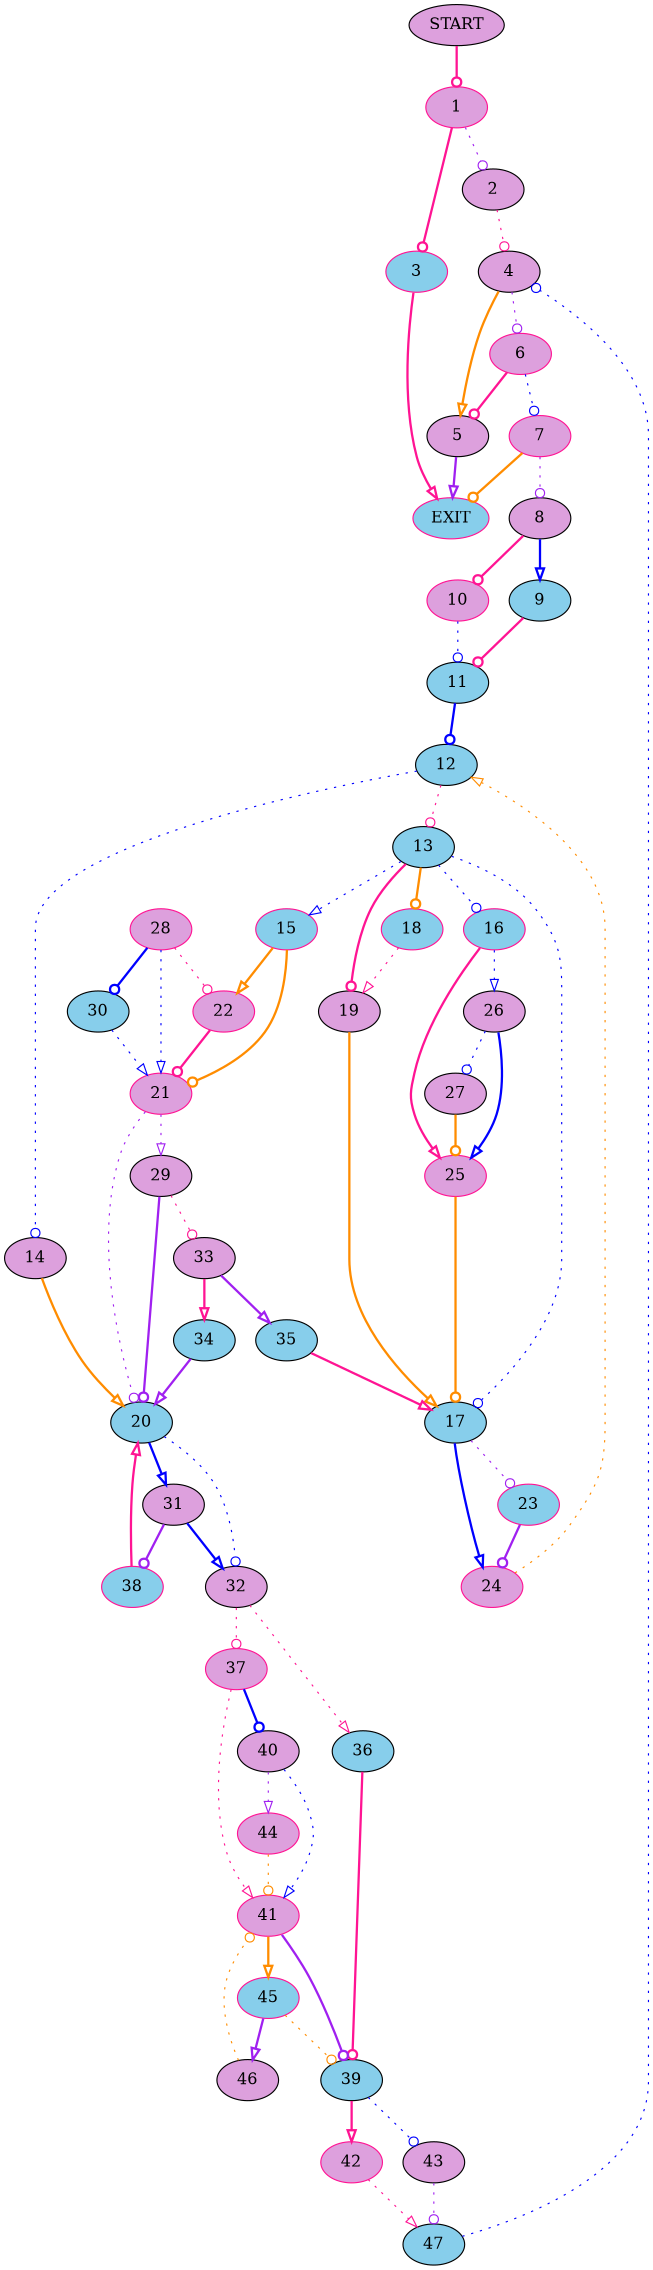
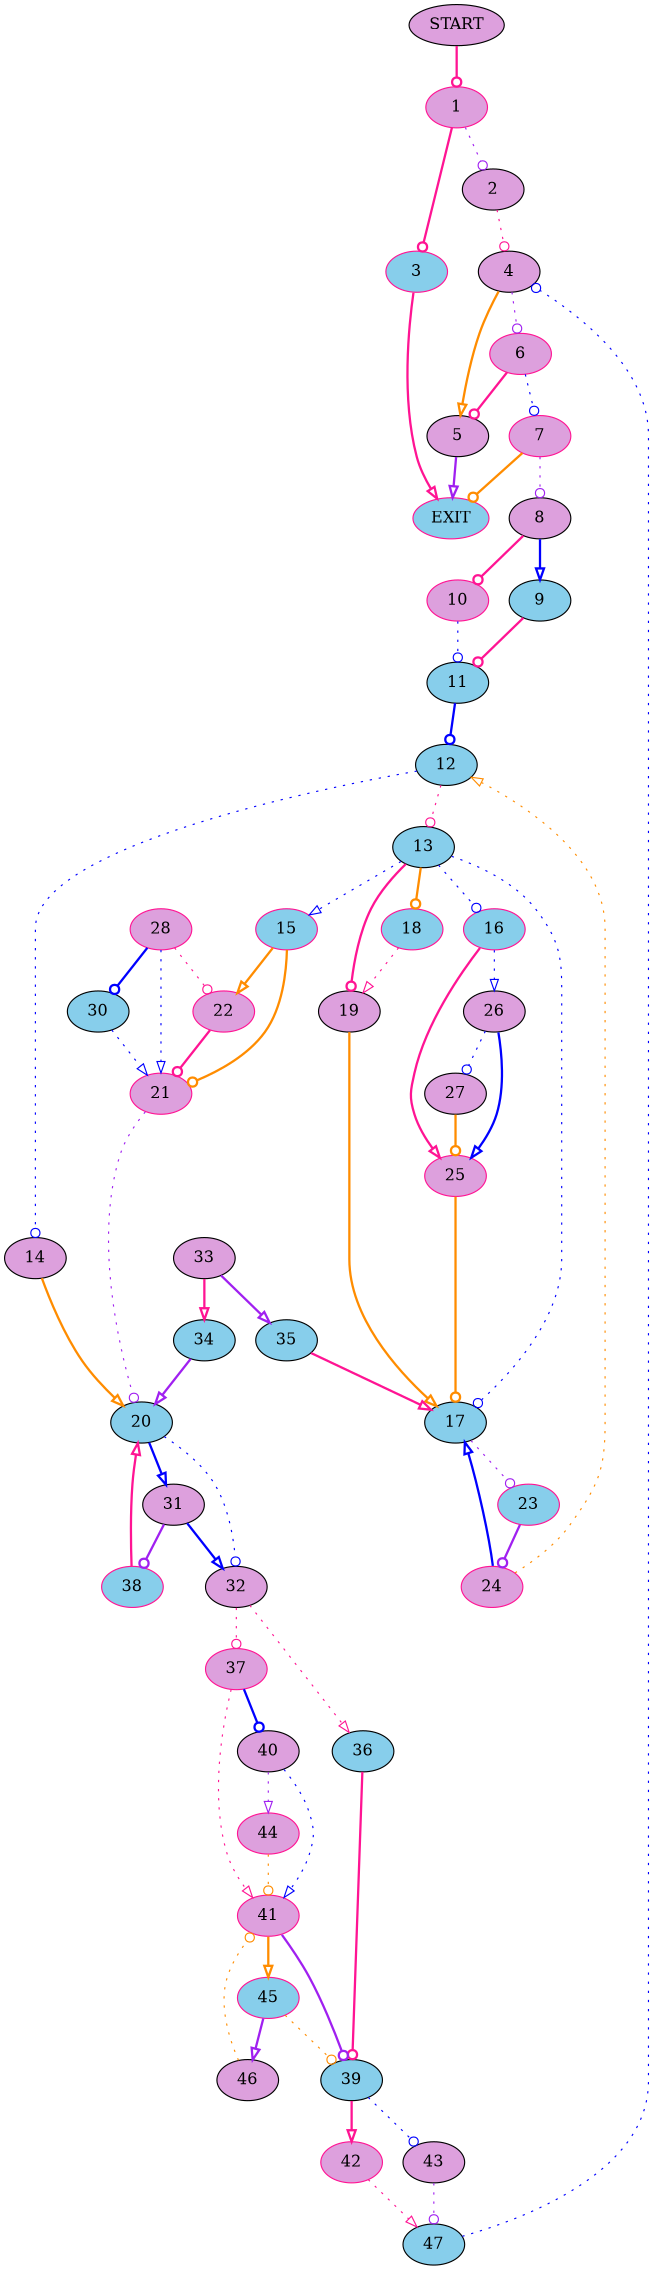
(161, 1176) -> none
(465, 1500) -> (482, 1509)
